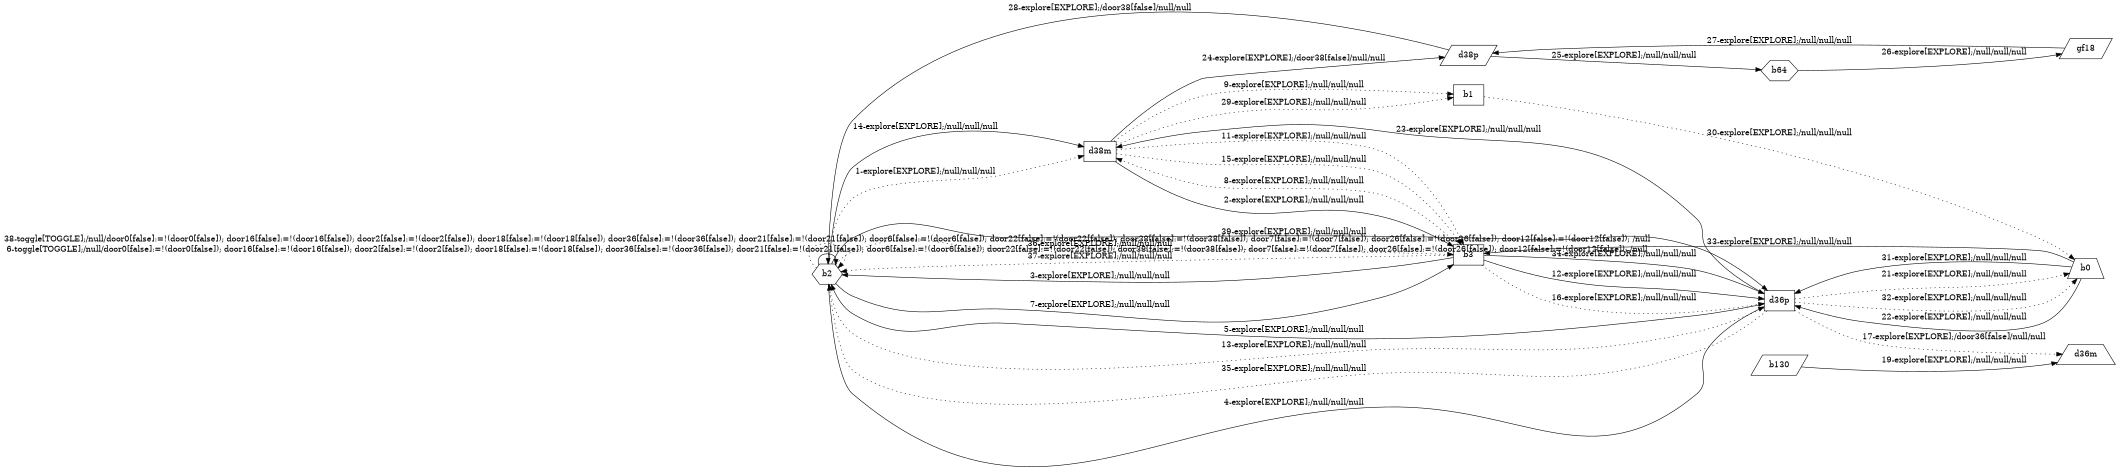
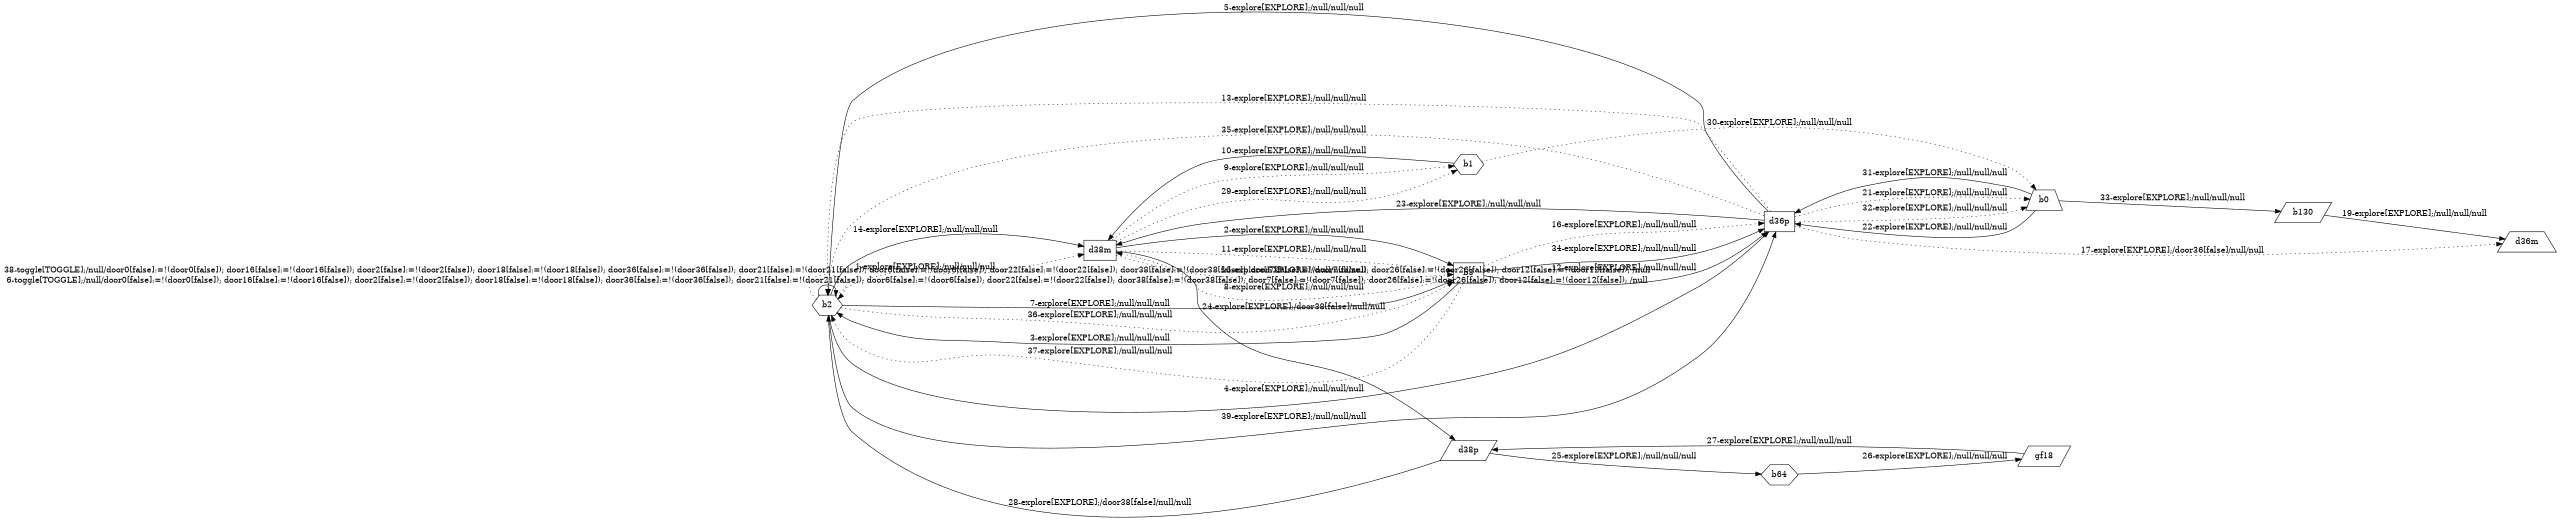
(1469, 95) -> (1469, 164)
none -> (1270, 156)
(1783, 246) -> (2167, 206)
